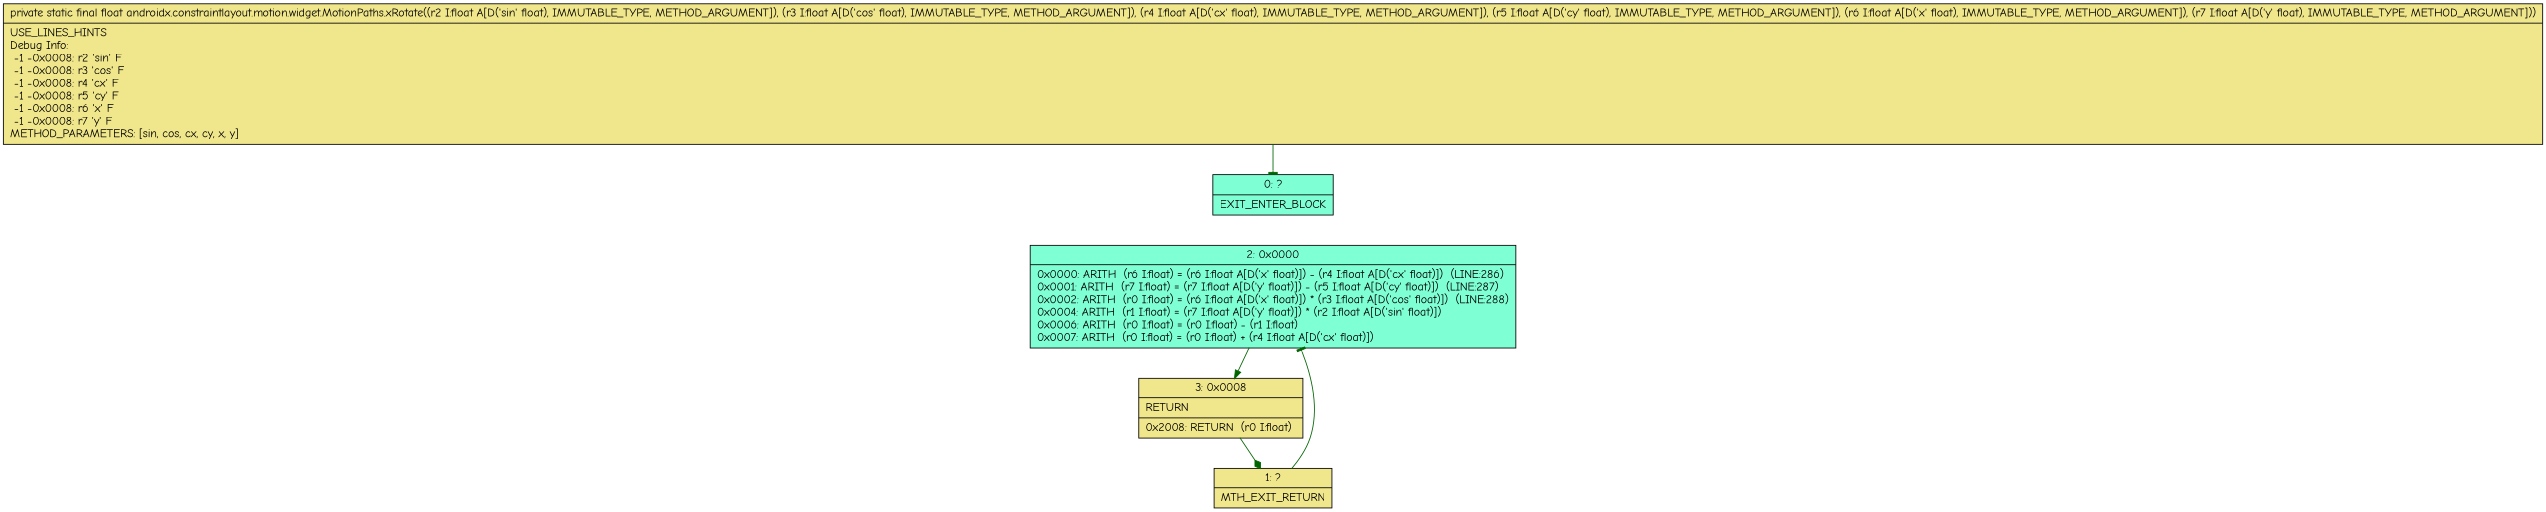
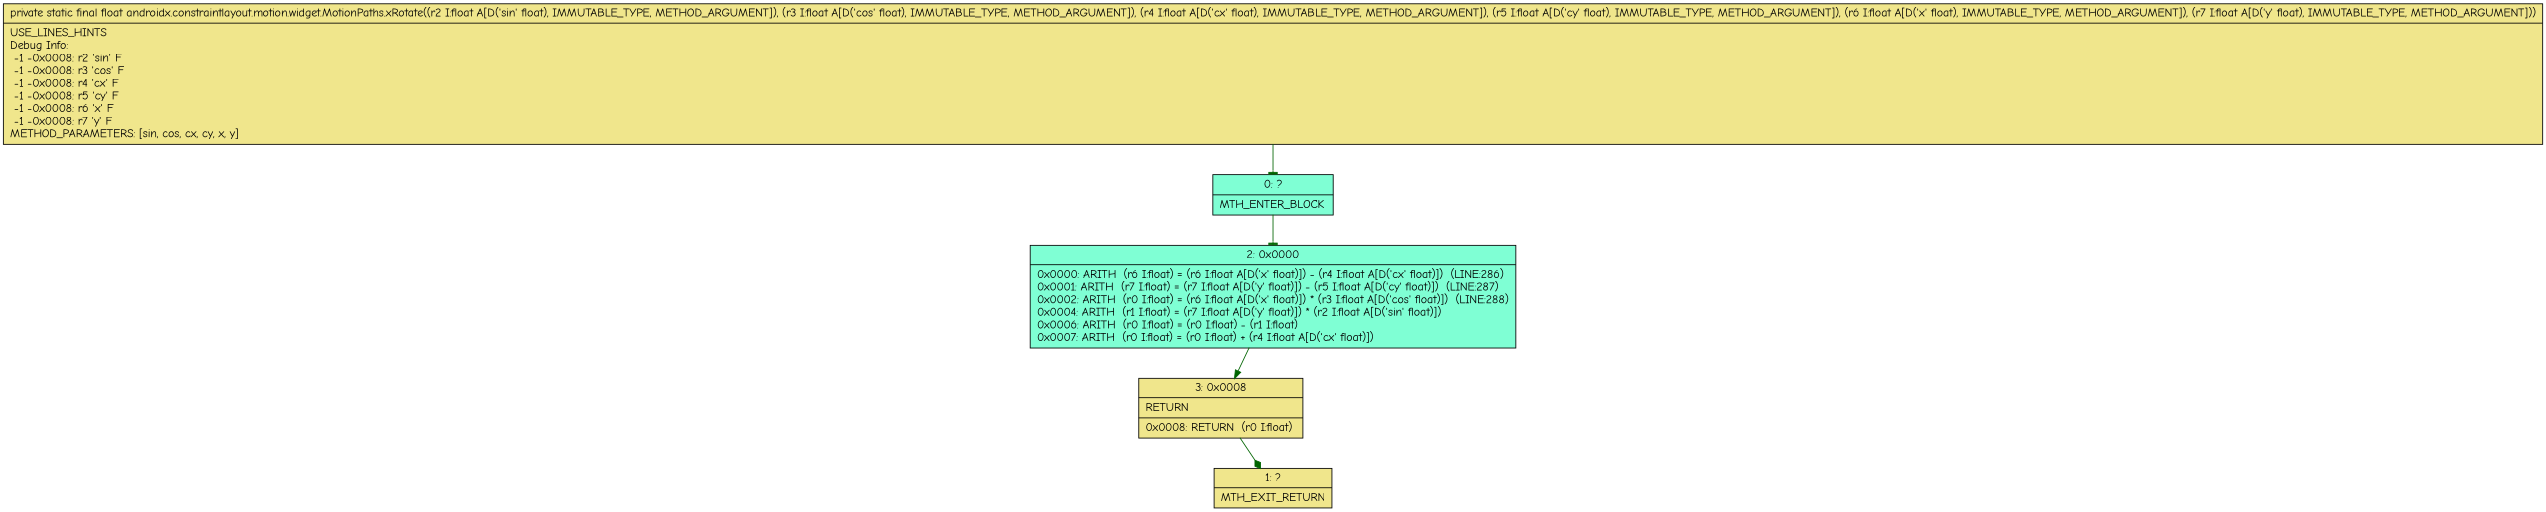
(1273, 205) -> (1272, 205)
(1314, 412) -> (1273, 228)
(1220, 428) -> (1221, 428)
